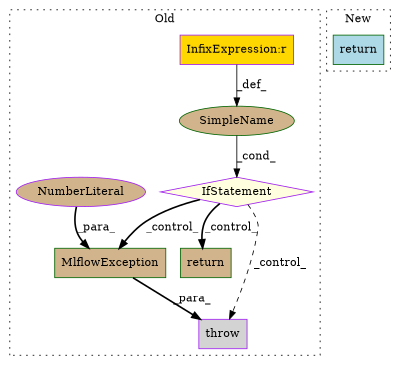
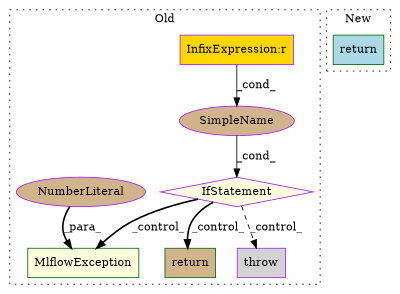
(252, 85) -> (256, 85)
(237, 121) -> (237, 121)
(110, 263) -> (83, 263)
(163, 296) -> none
